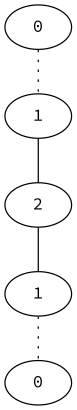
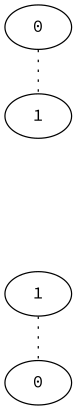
(38, 205) -> none
